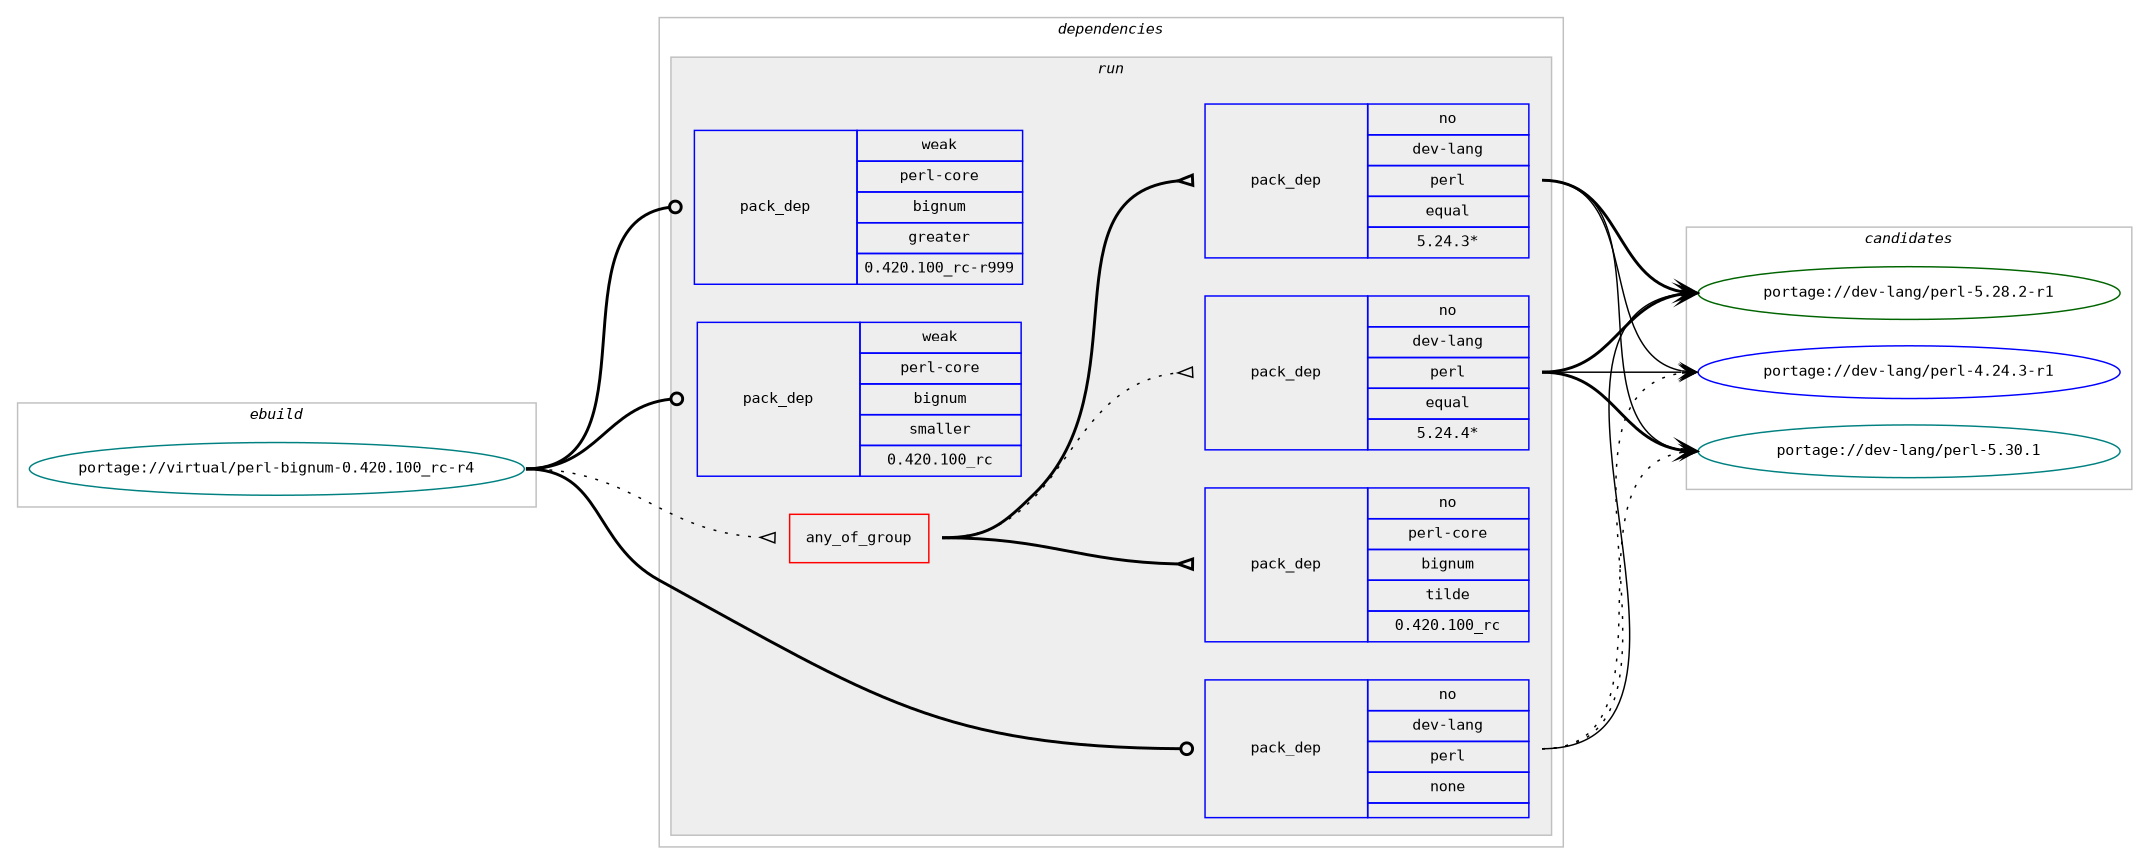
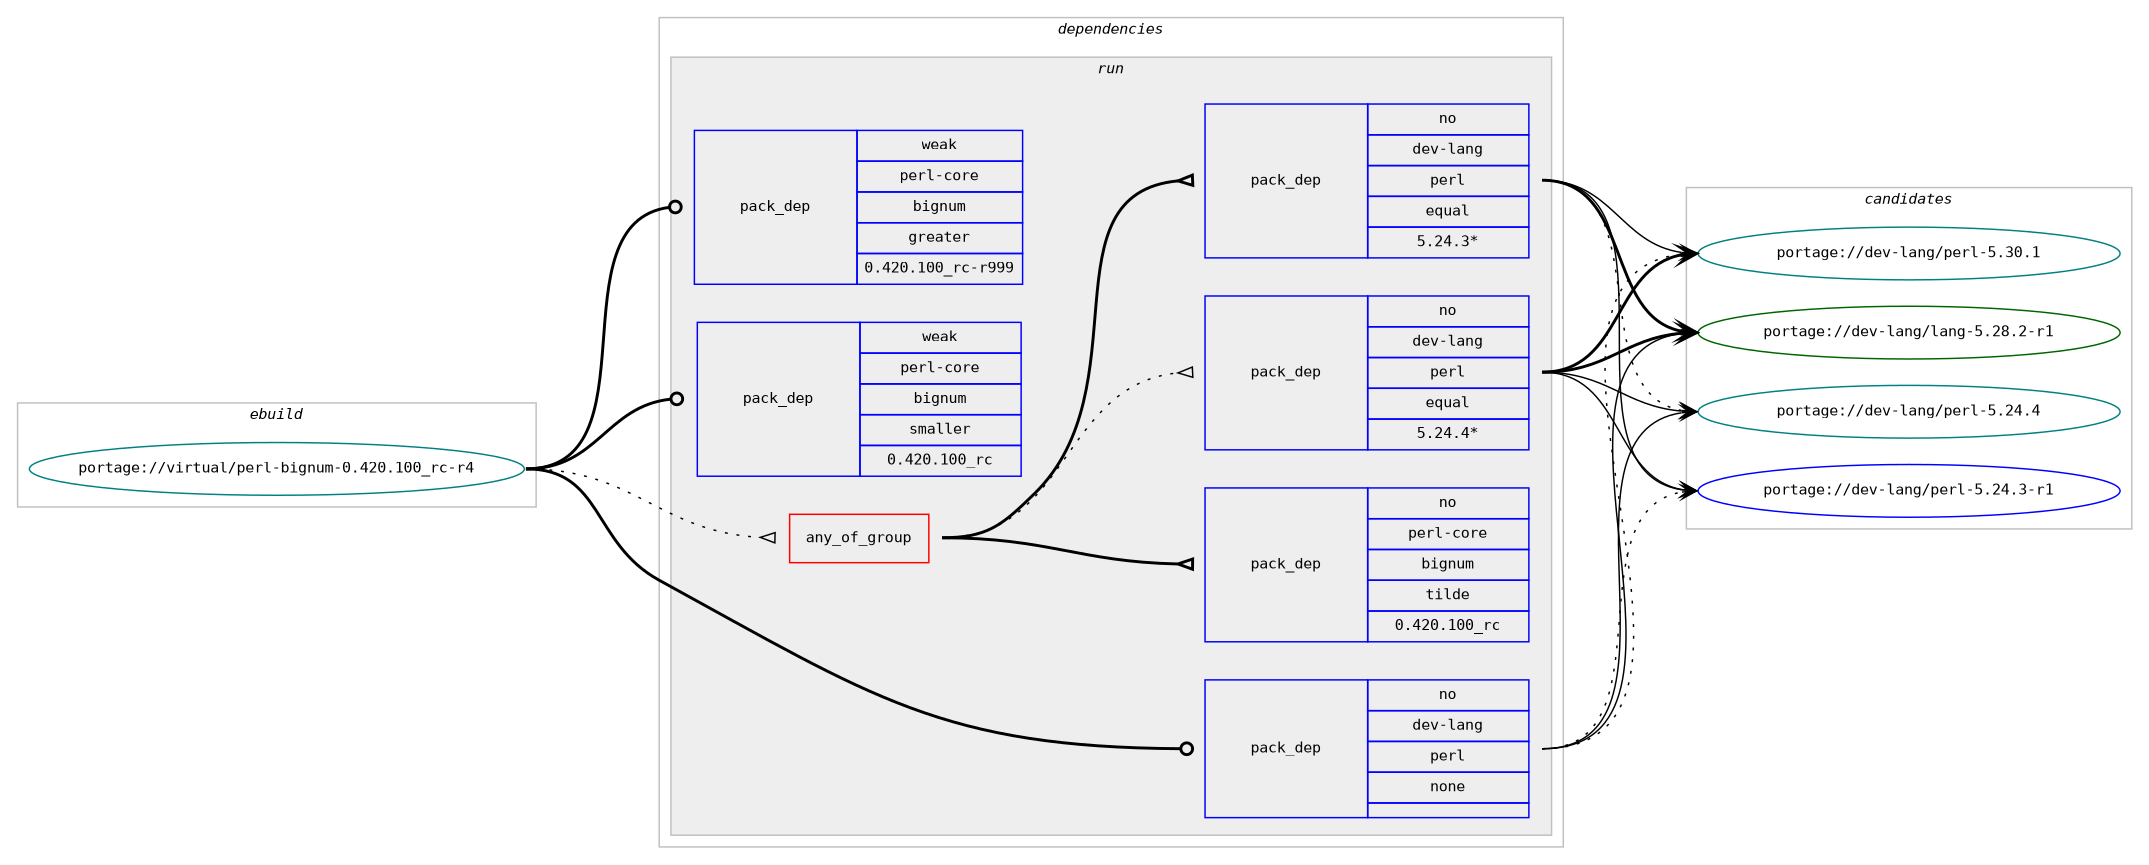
(1909, 293) -> (1909, 333)
(1909, 372) -> (1909, 491)
none -> (1909, 412)
